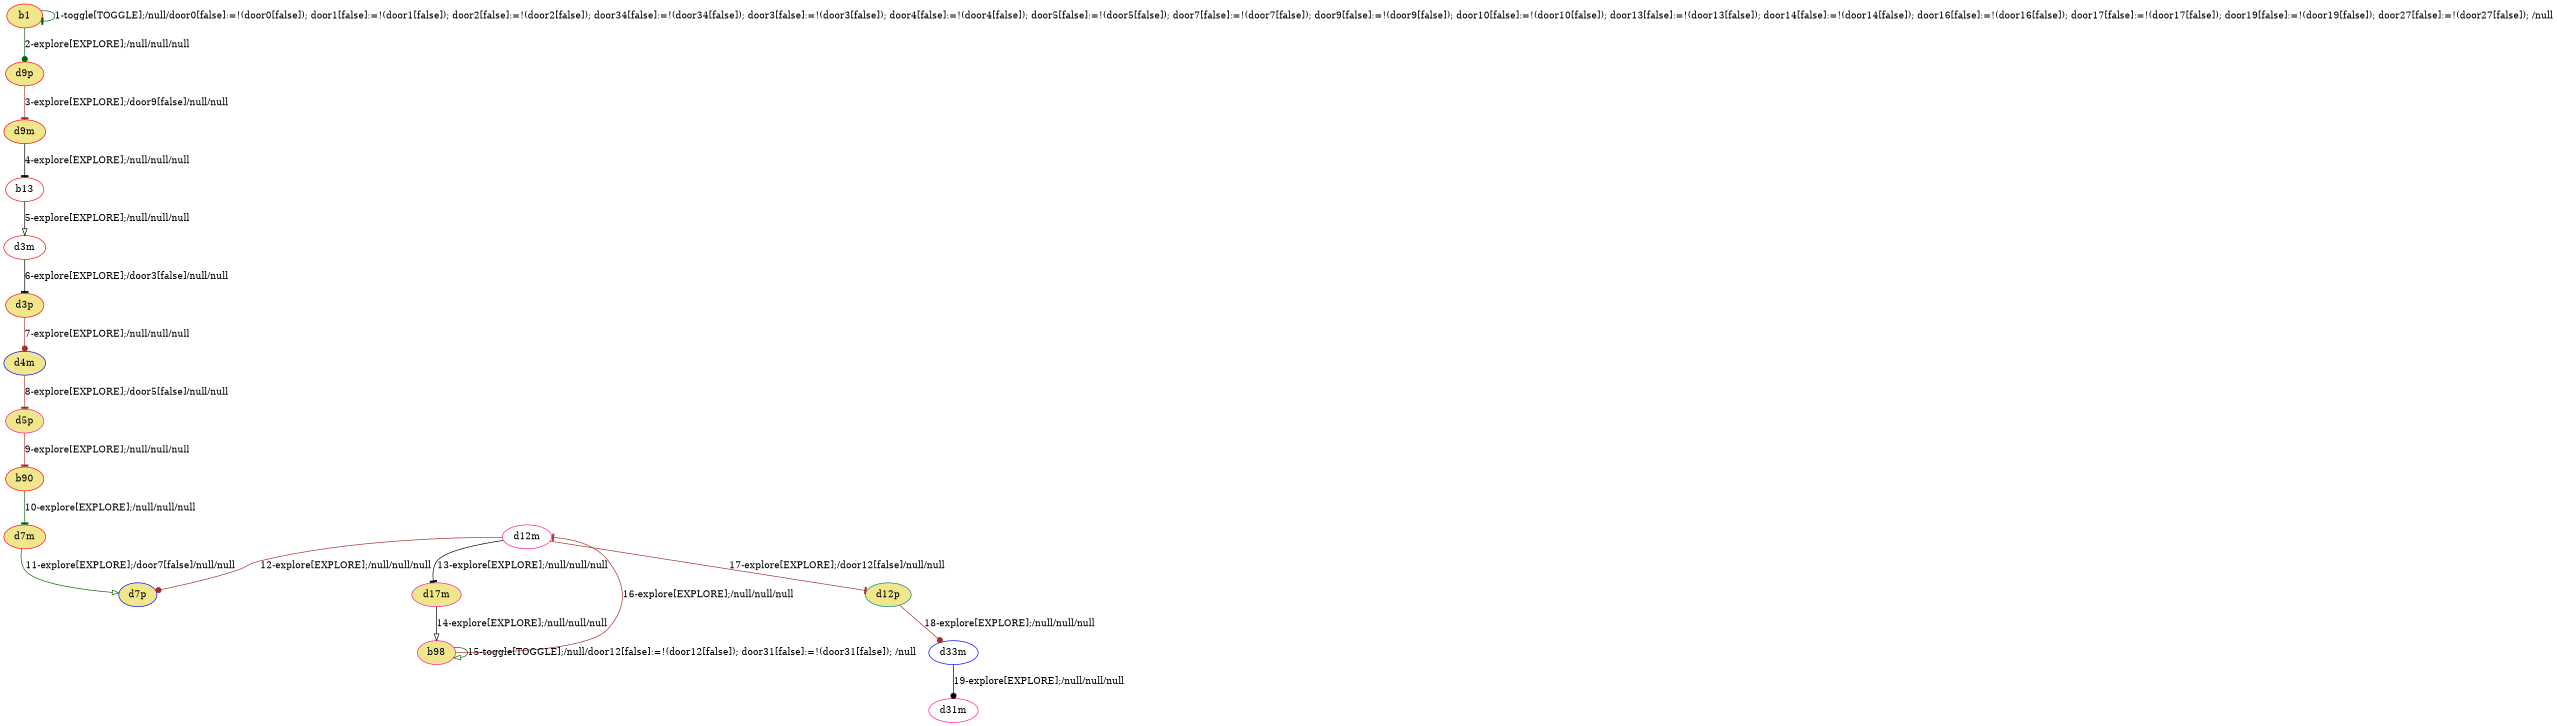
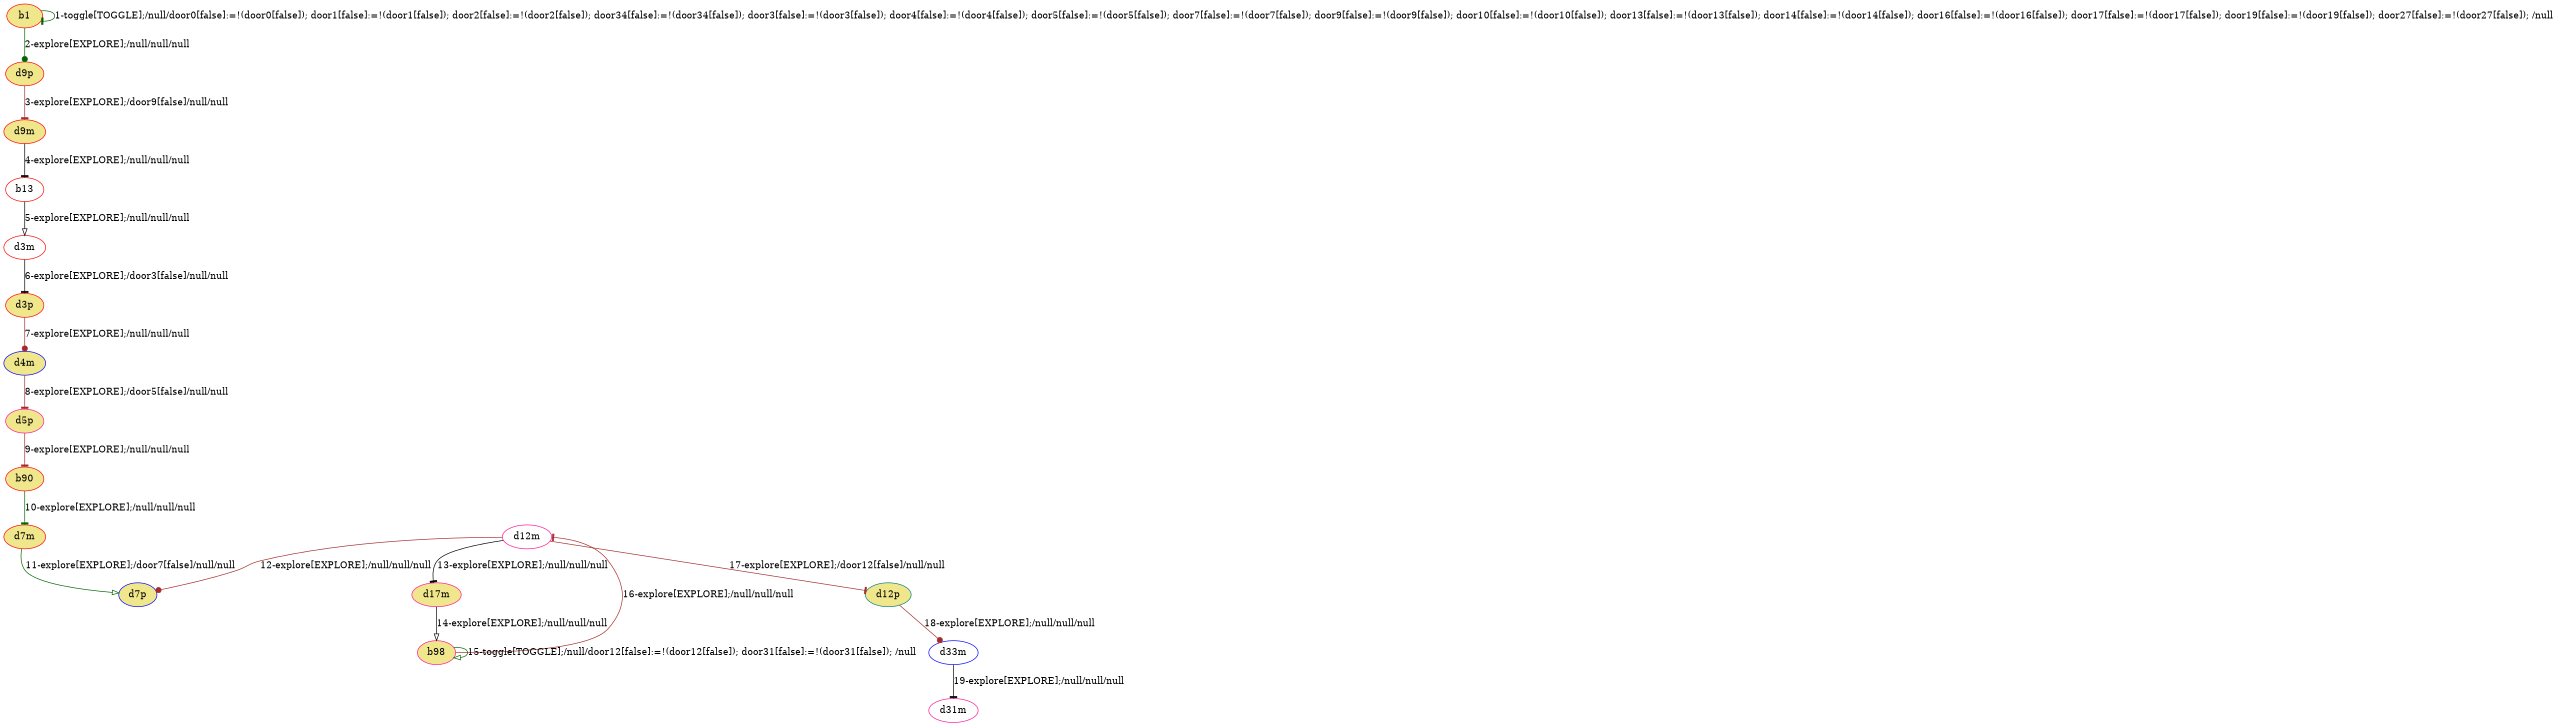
(953, 679) -> (953, 680)
